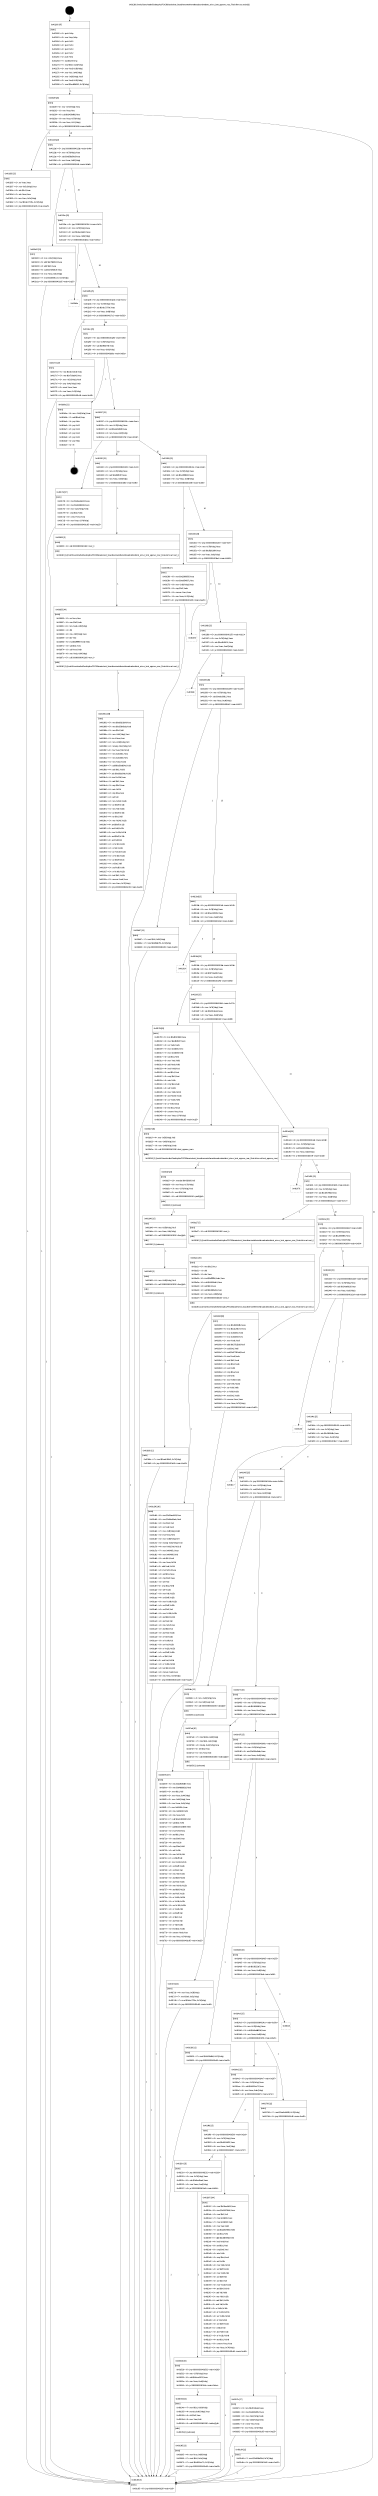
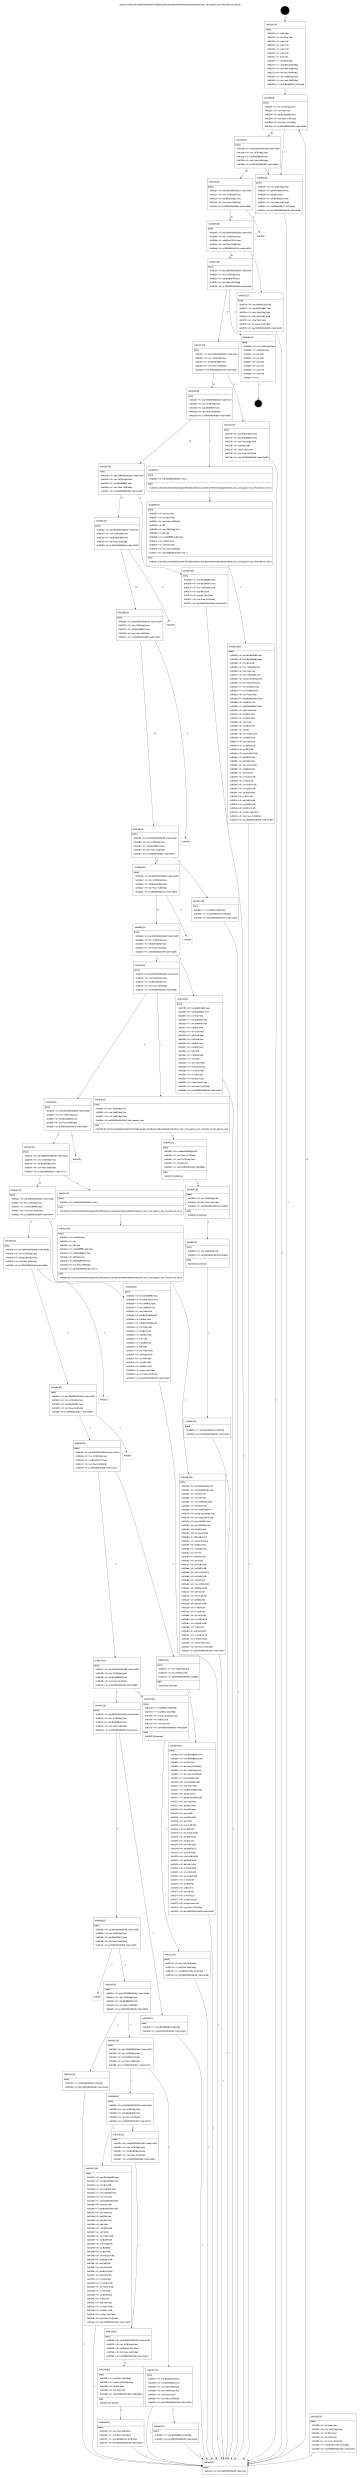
(39, 149) -> (283, 152)
(150, 448) -> (166, 441)
